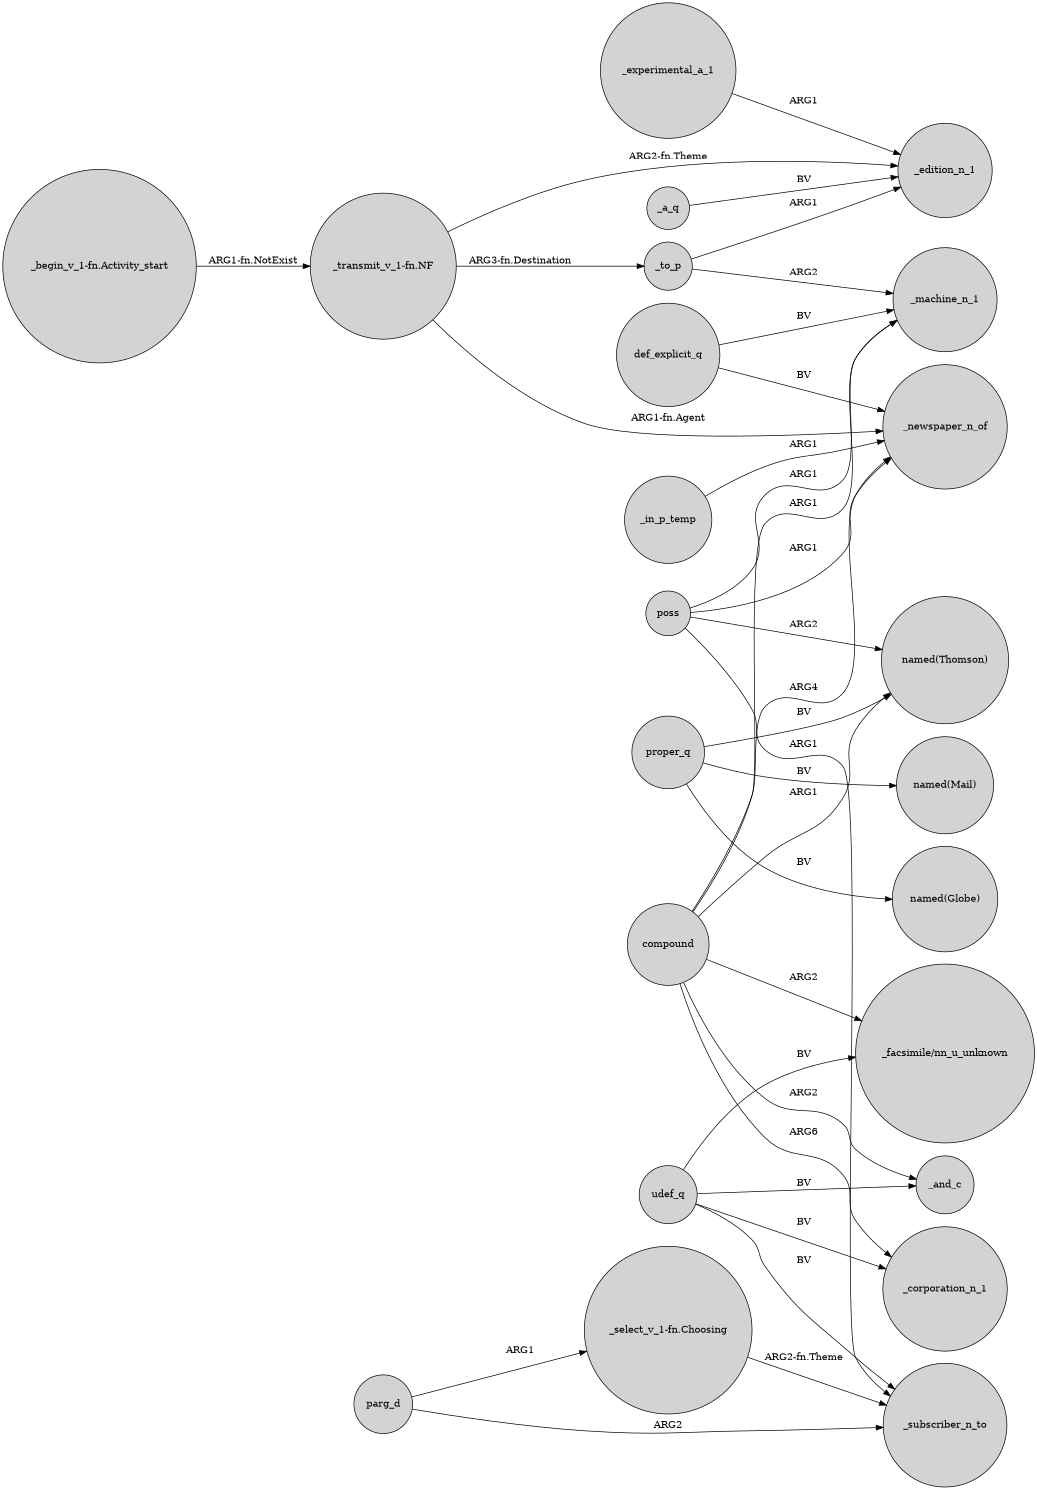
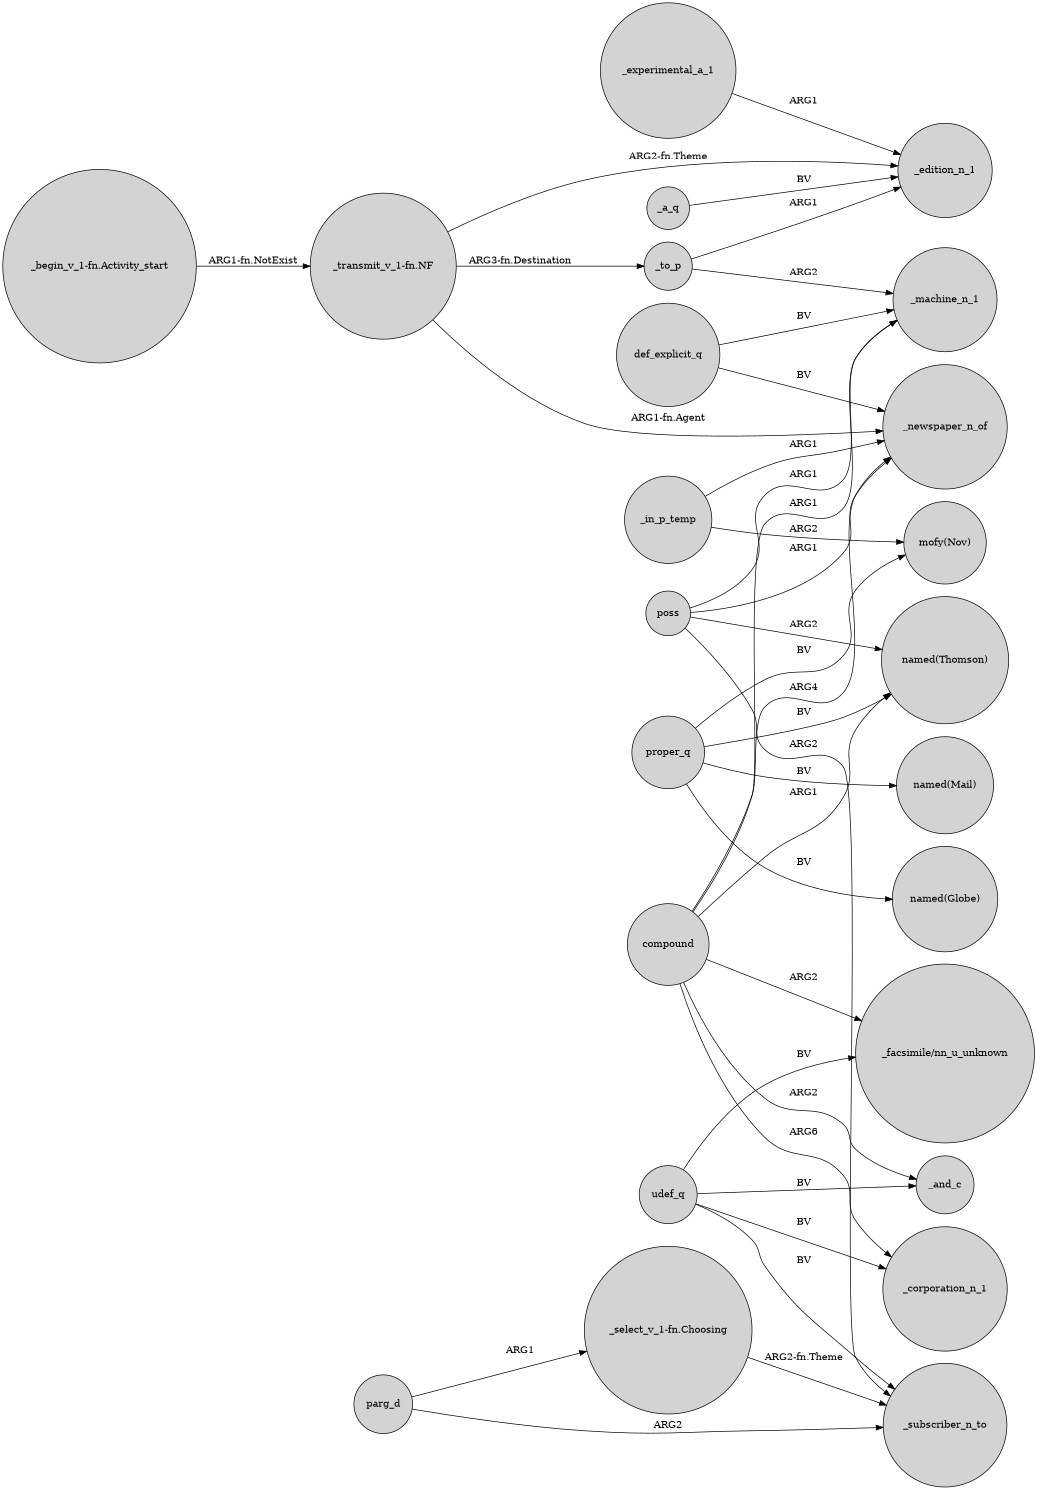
none -> (945, 543)
(804, 744) -> (804, 744)
